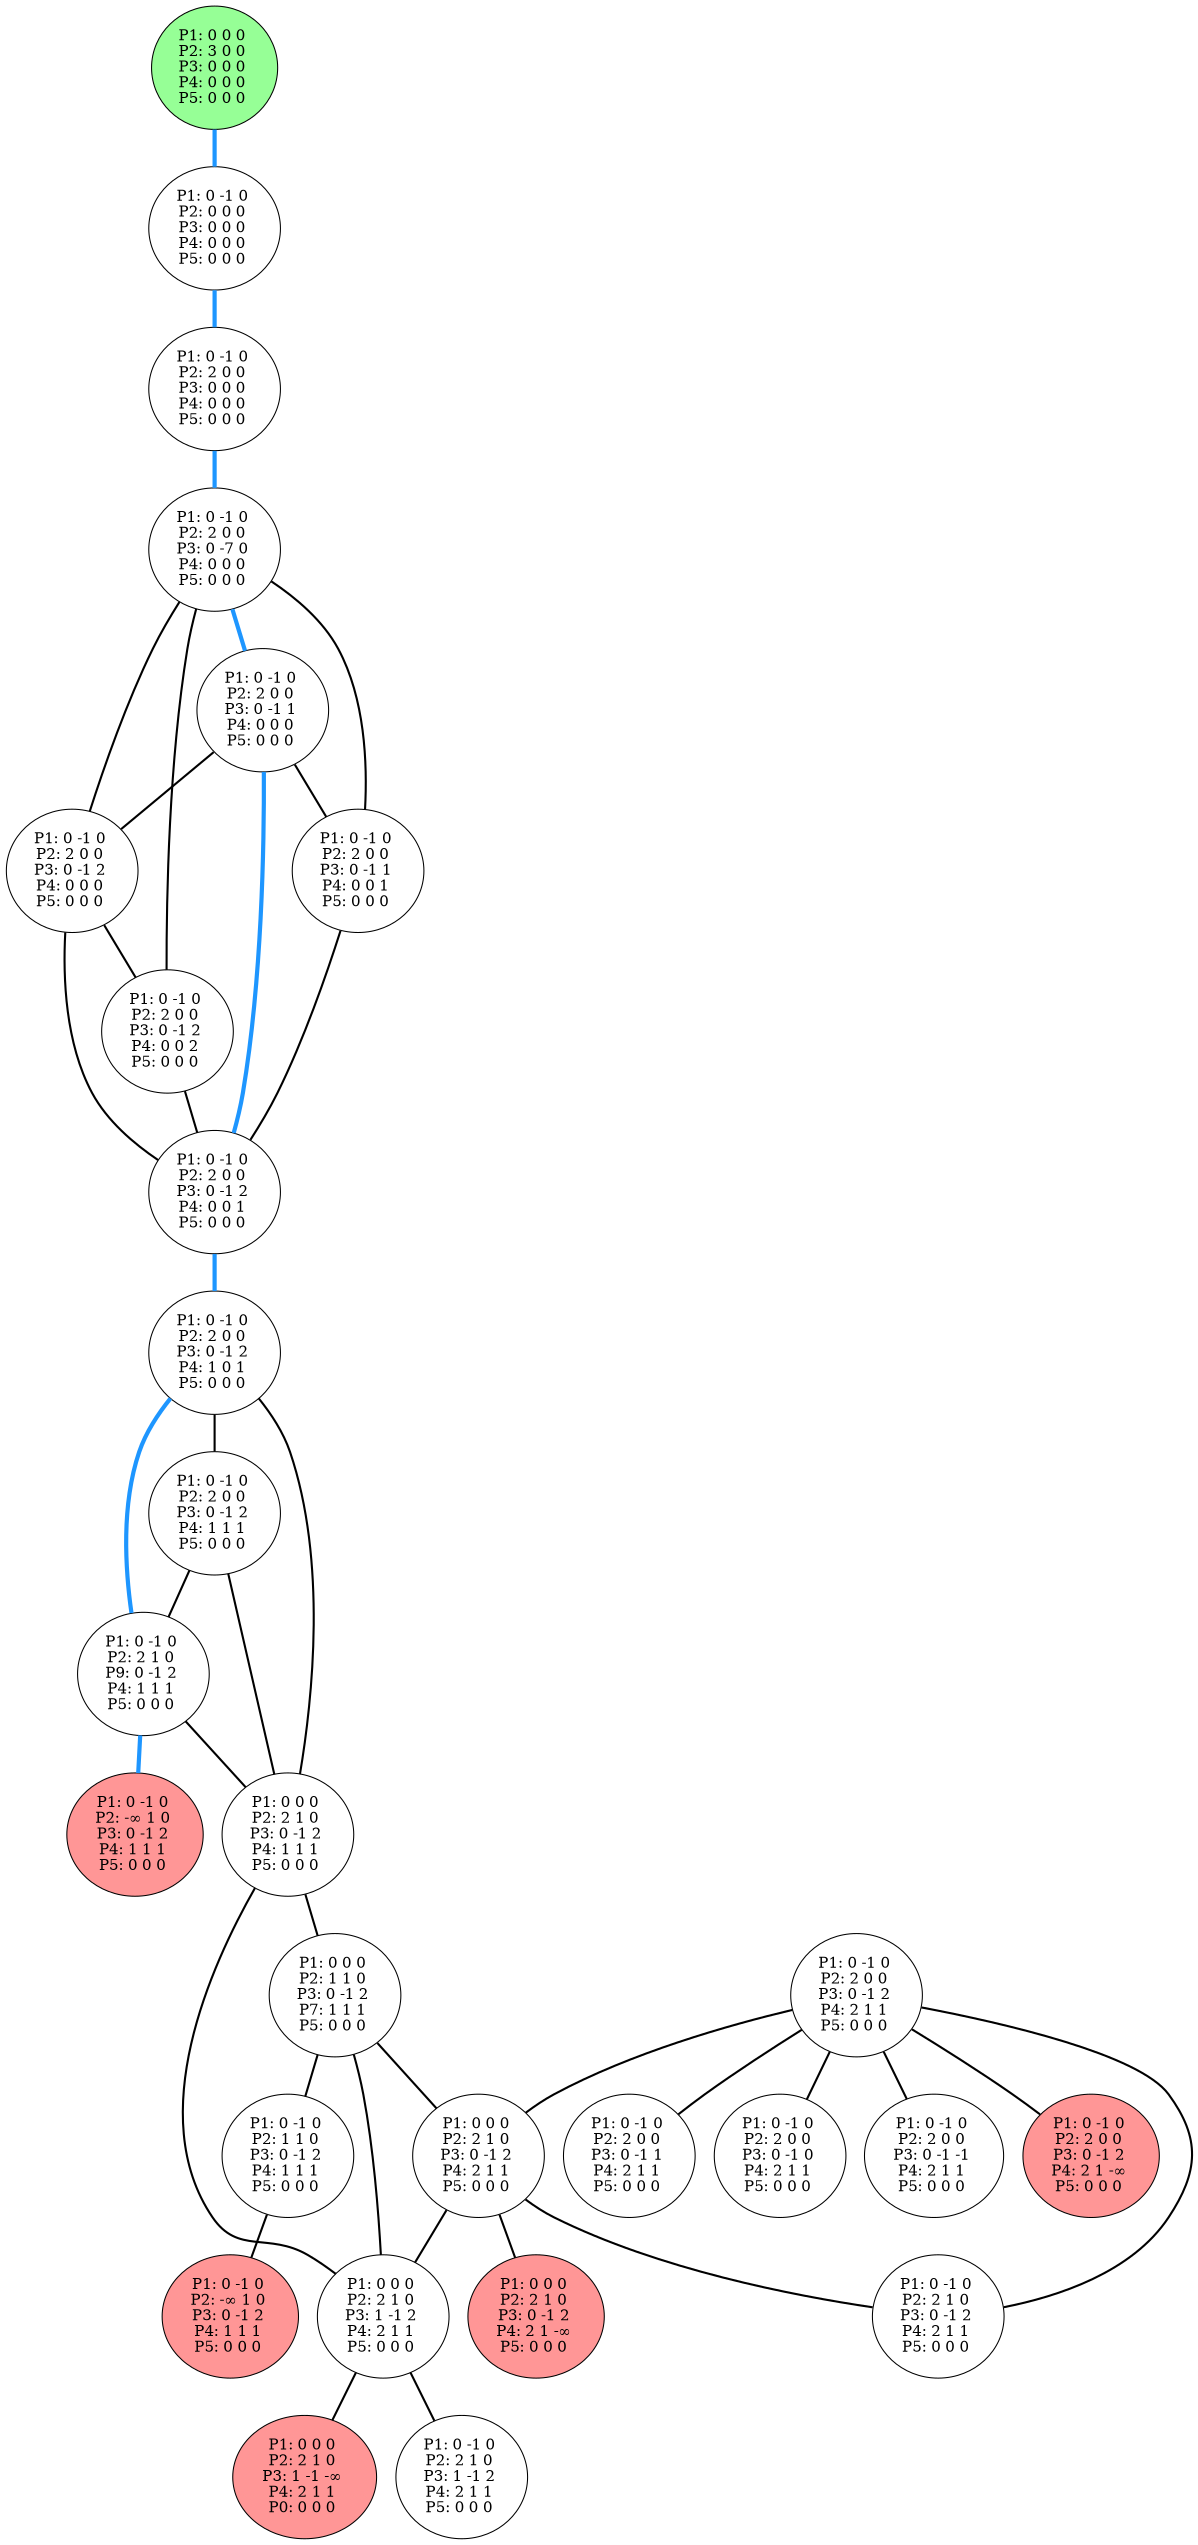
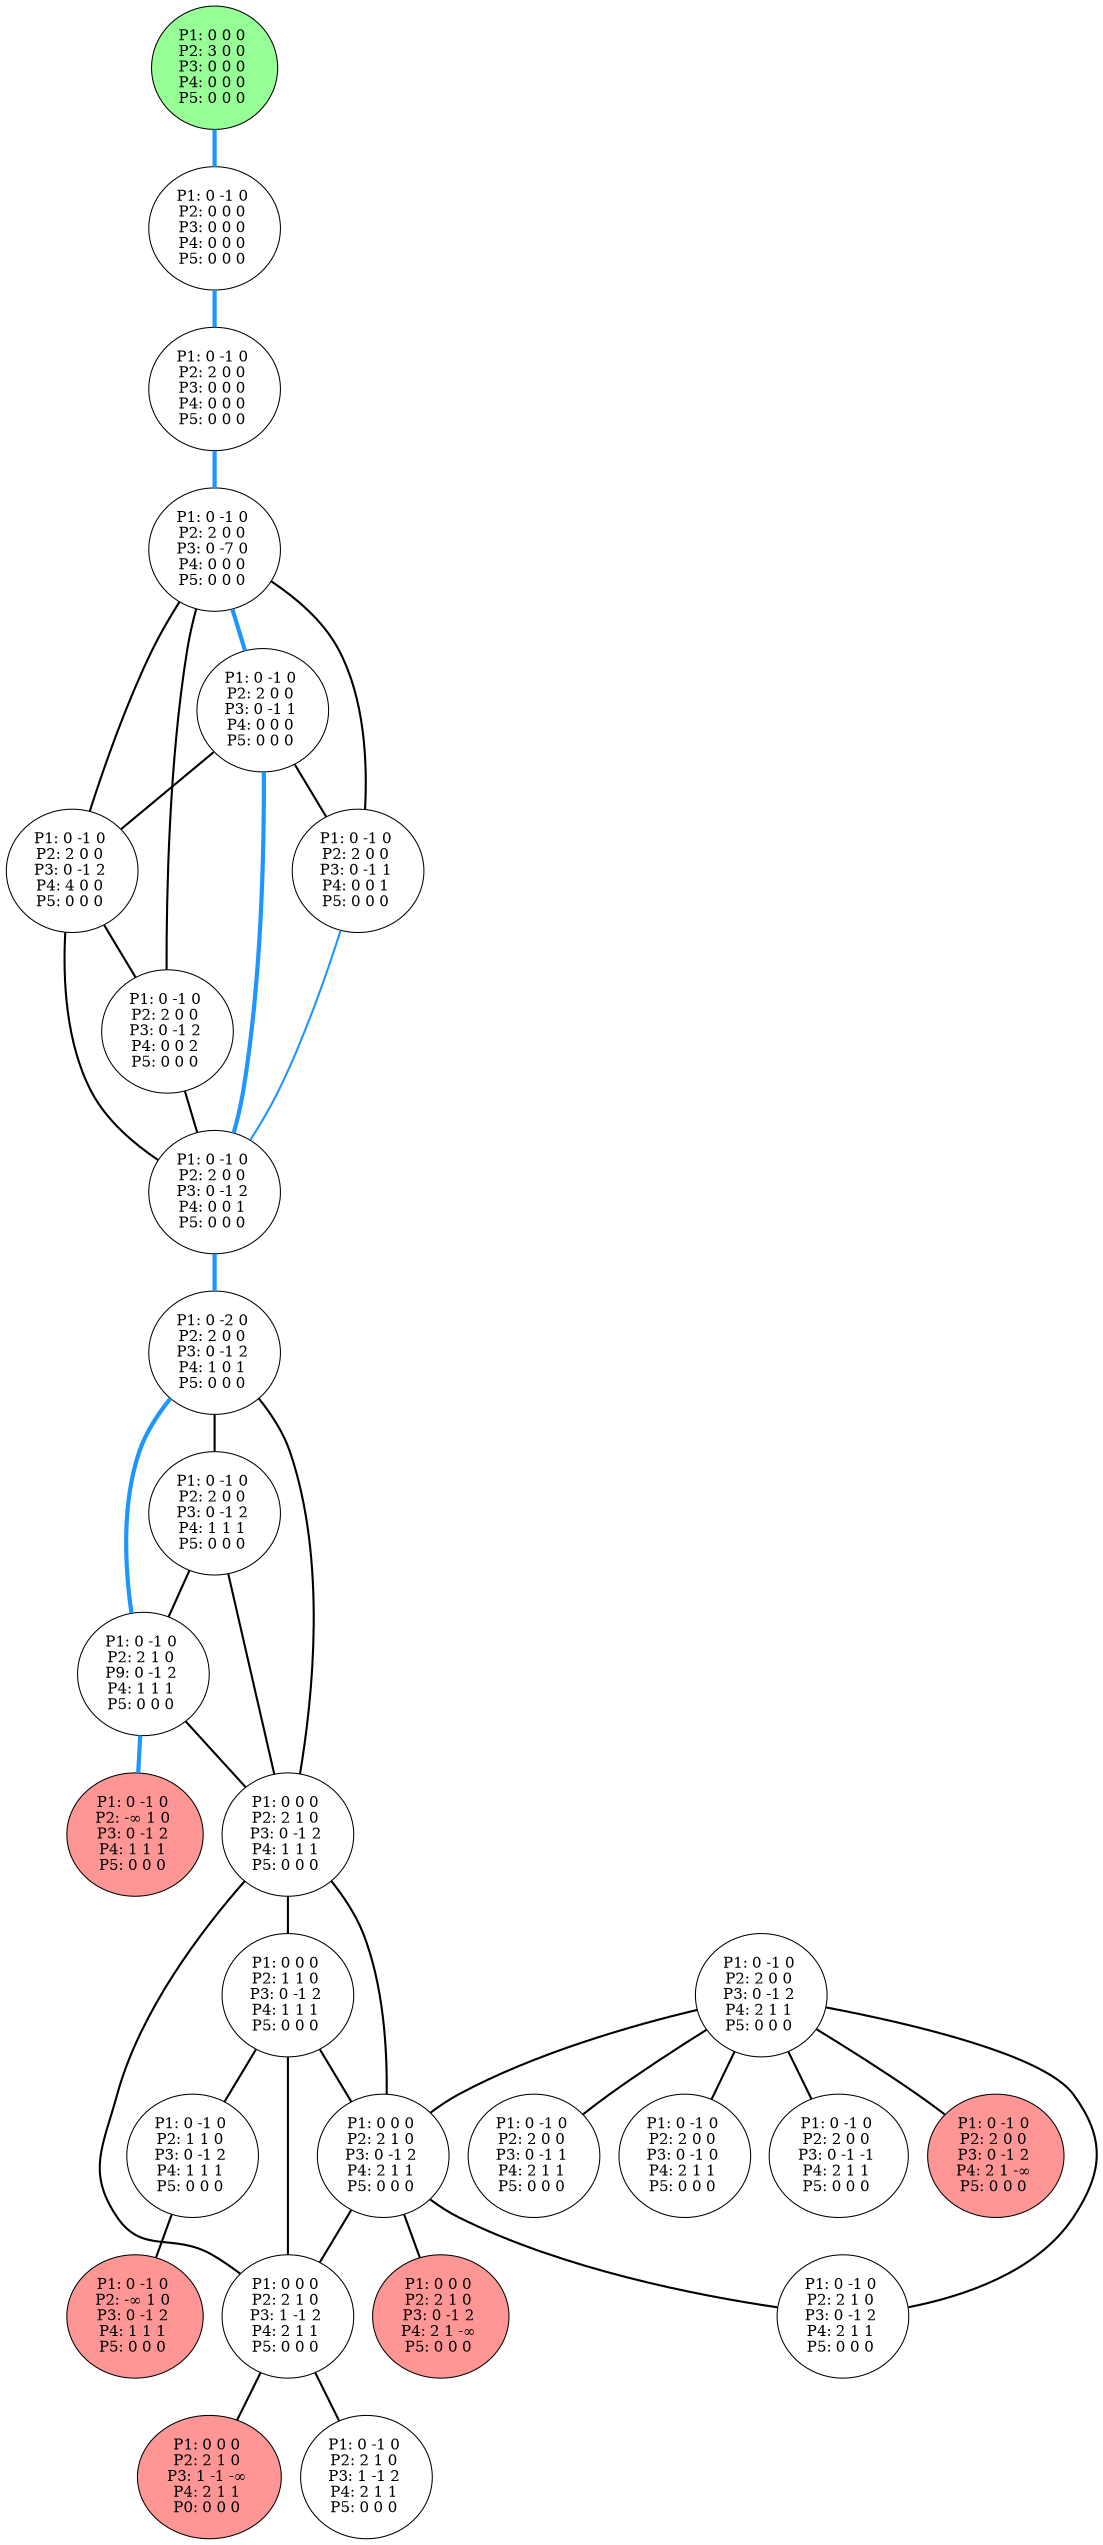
(72, 871) -> (72, 871)
(302, 1038) -> (302, 1038)
(215, 1353) -> (215, 1353)
none -> (377, 1982)
(335, 1995) -> (288, 1995)
